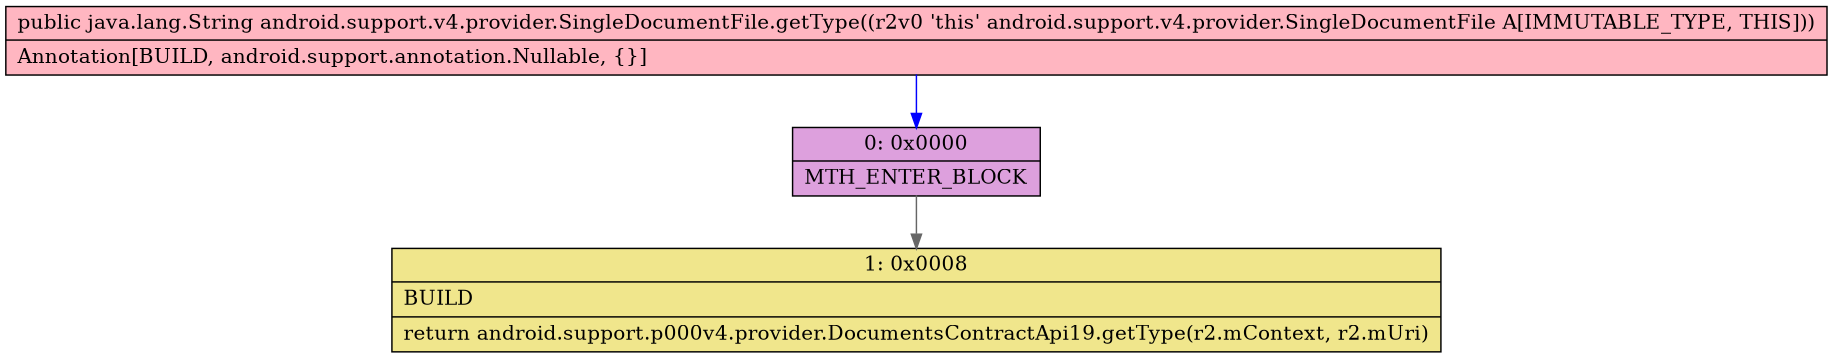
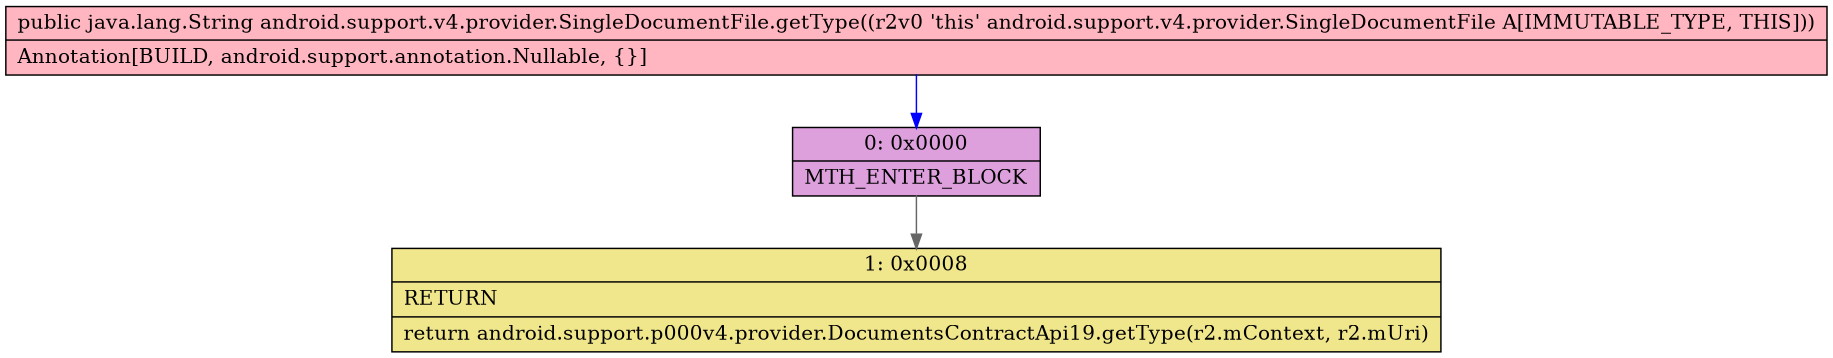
(439, 299) -> (451, 299)
